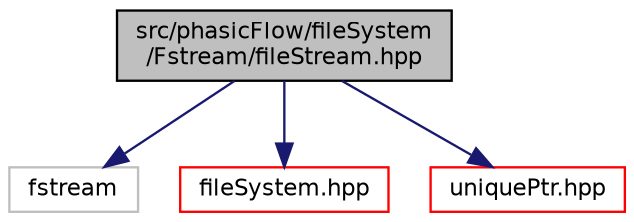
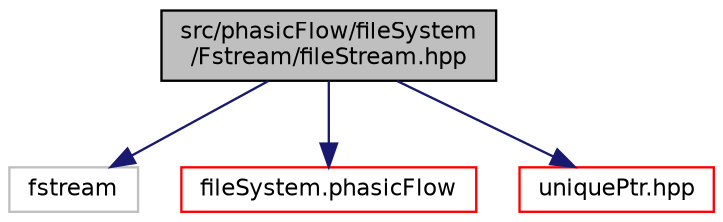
(284, 190) -> (329, 190)
